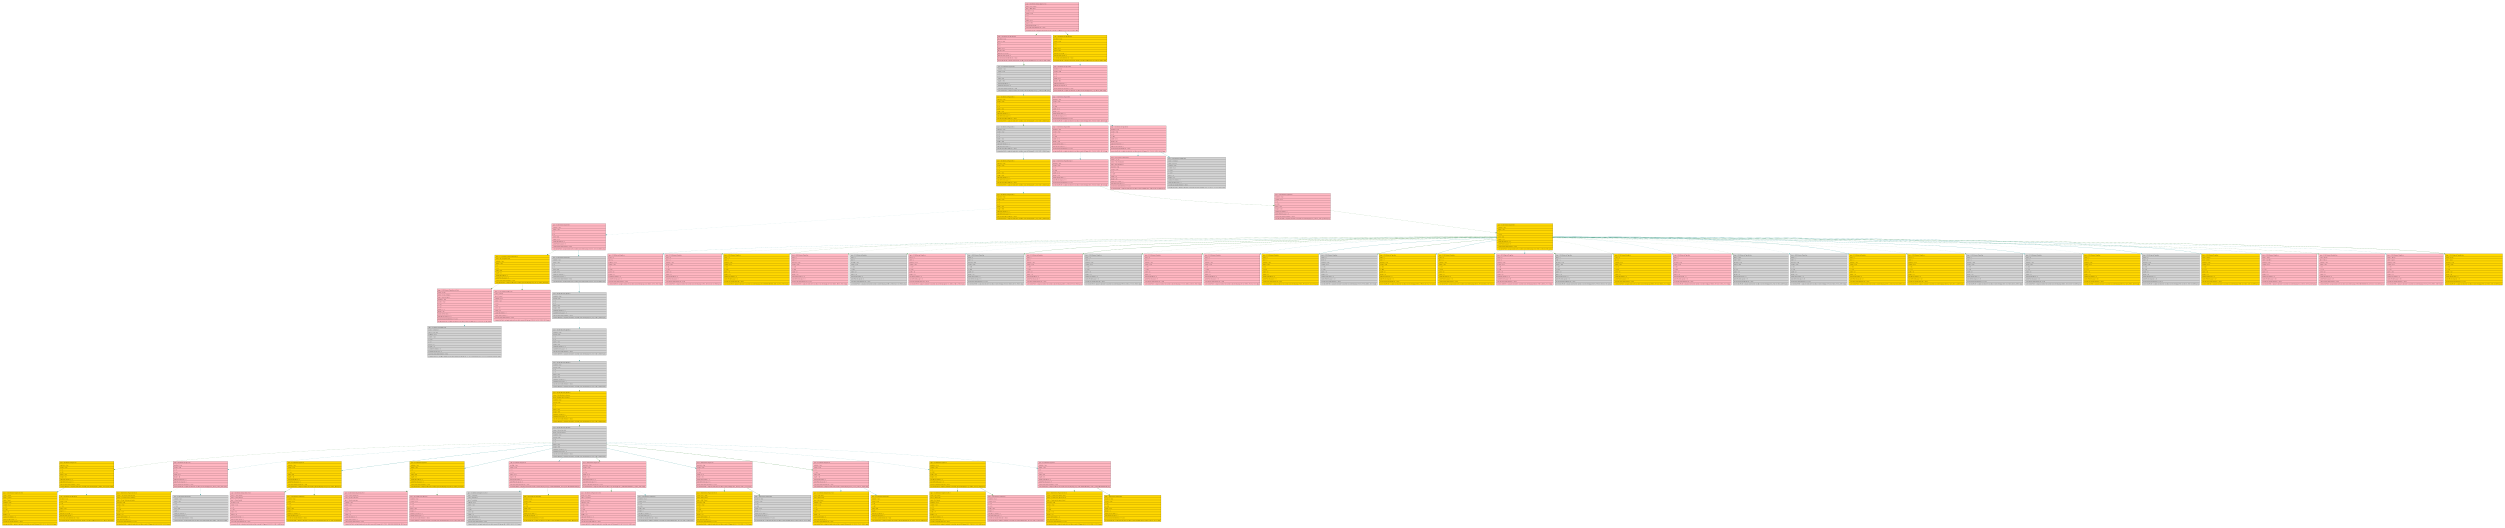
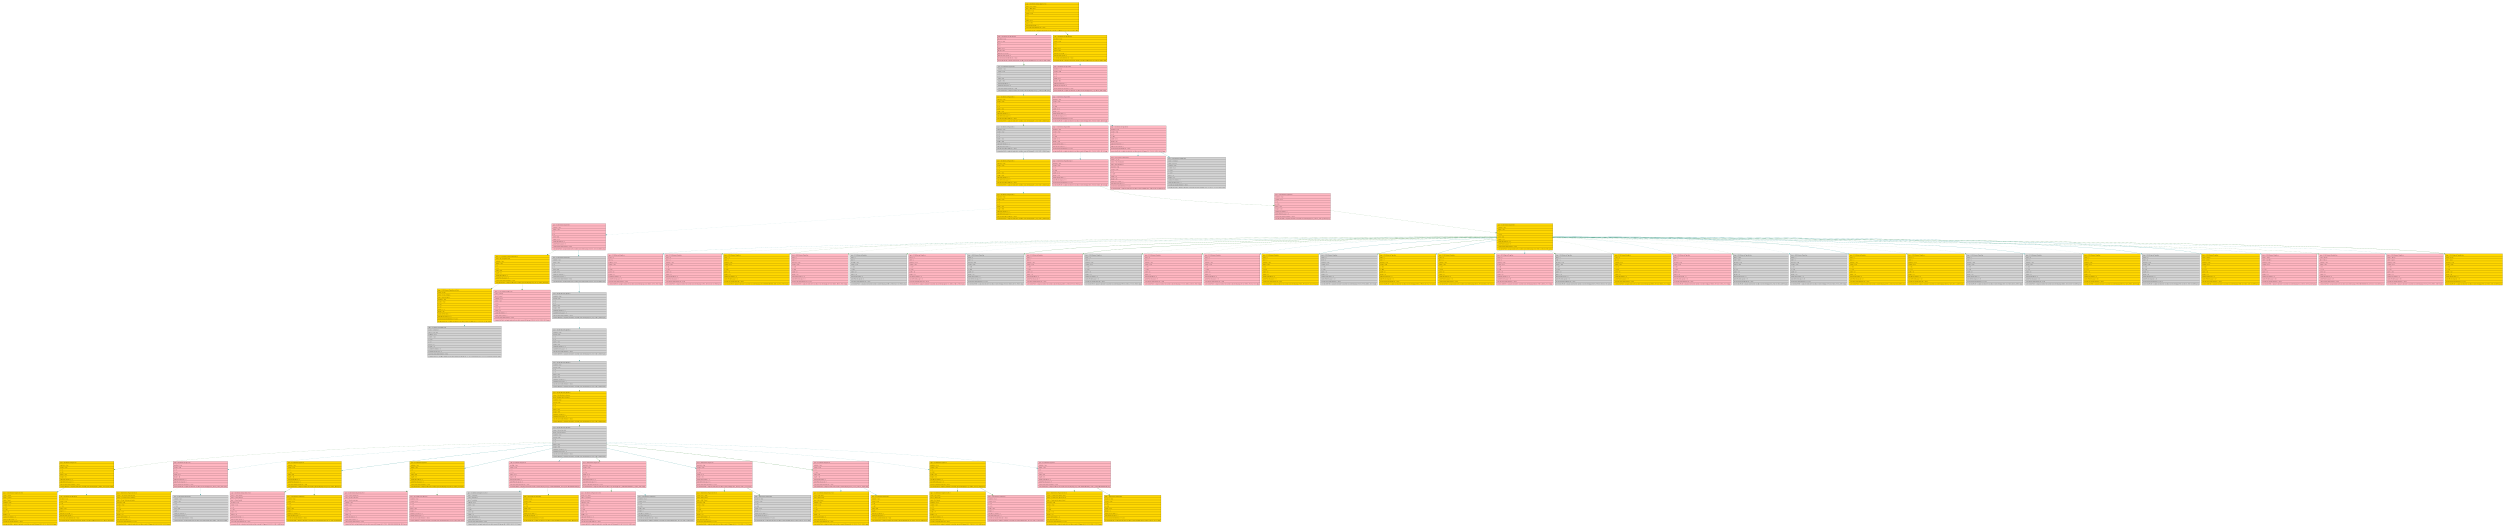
(1052, 17) -> (1052, 17)
(464, 306) -> (464, 306)
